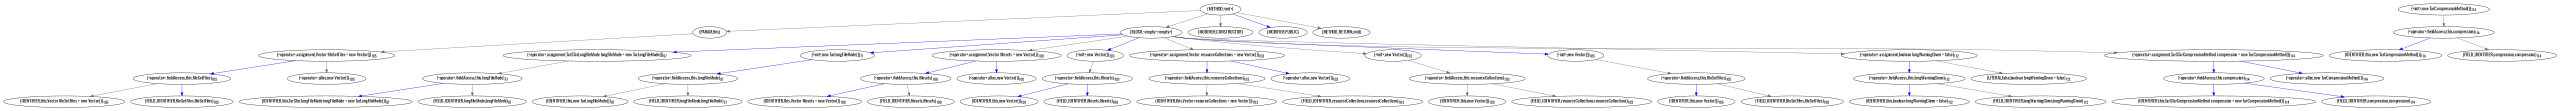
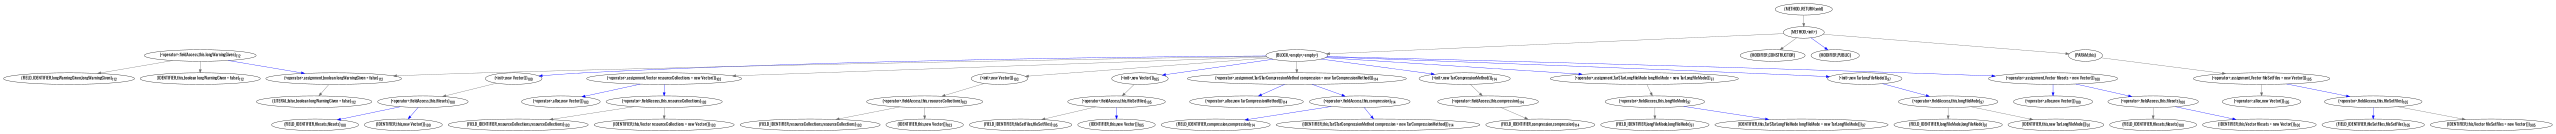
(1277, 20) -> (1804, 19)
(1080, 43) -> (1660, 65)
(862, 55) -> (1889, 78)
(2385, 56) -> none
(1909, 65) -> (265, 67)
none -> (1376, 66)
(1909, 89) -> (200, 65)
(106, 101) -> (2533, 124)
